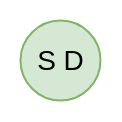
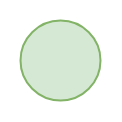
(61, 61) -> none
